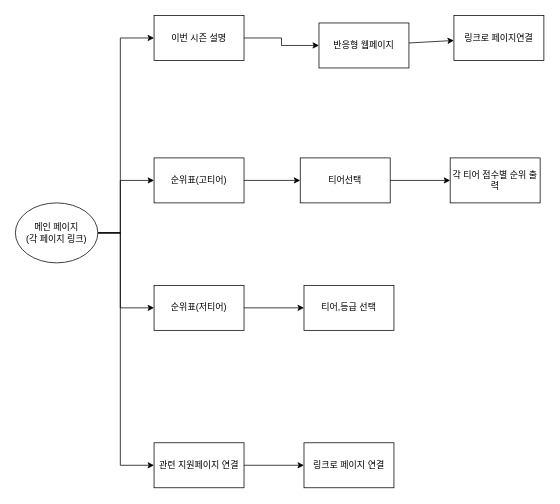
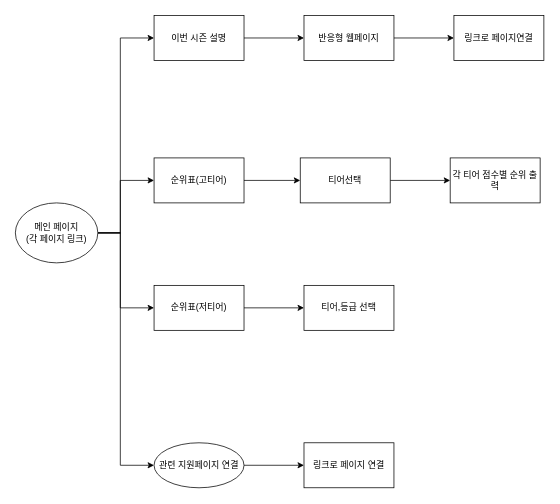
(364, 45) -> (349, 38)
(199, 465) -> (199, 465)
